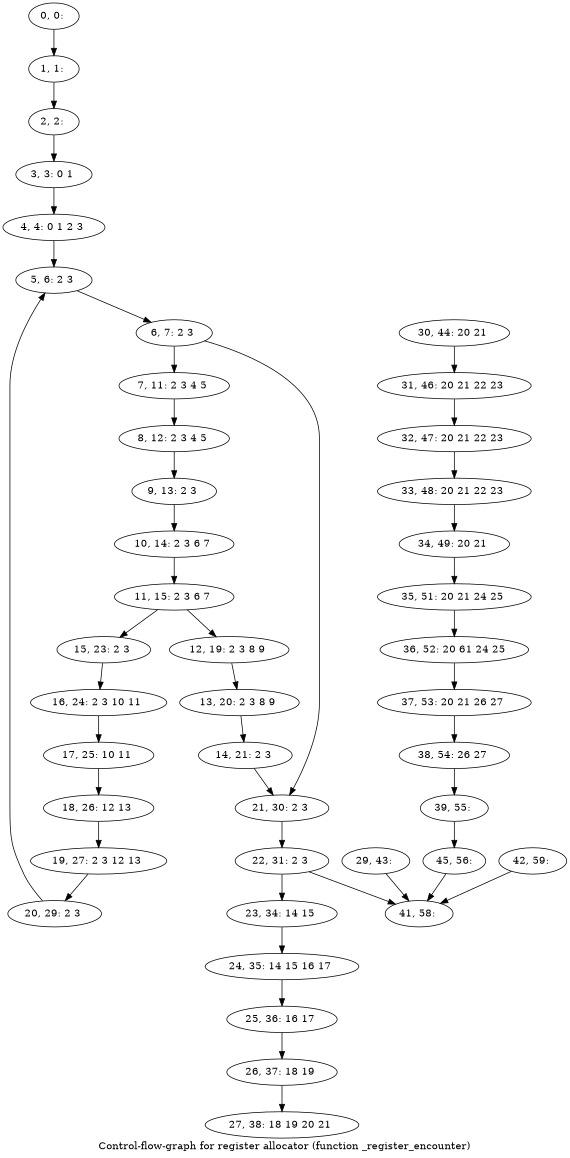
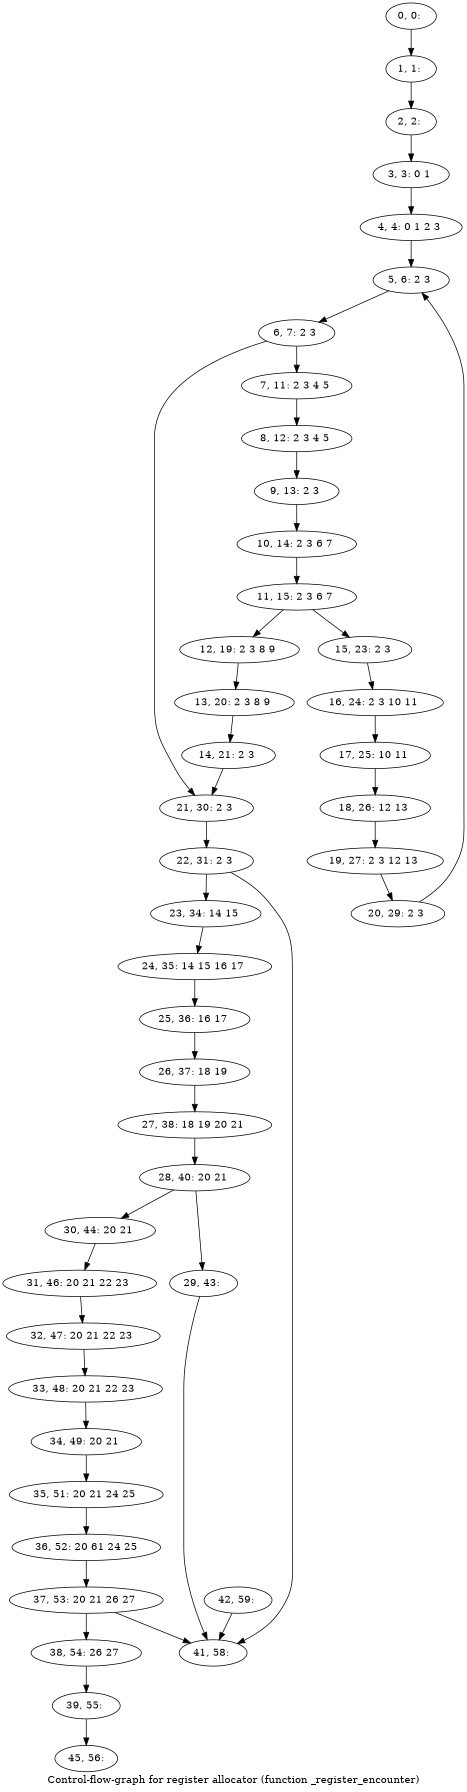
(439, 884) -> (149, 1626)
none -> (195, 1178)
